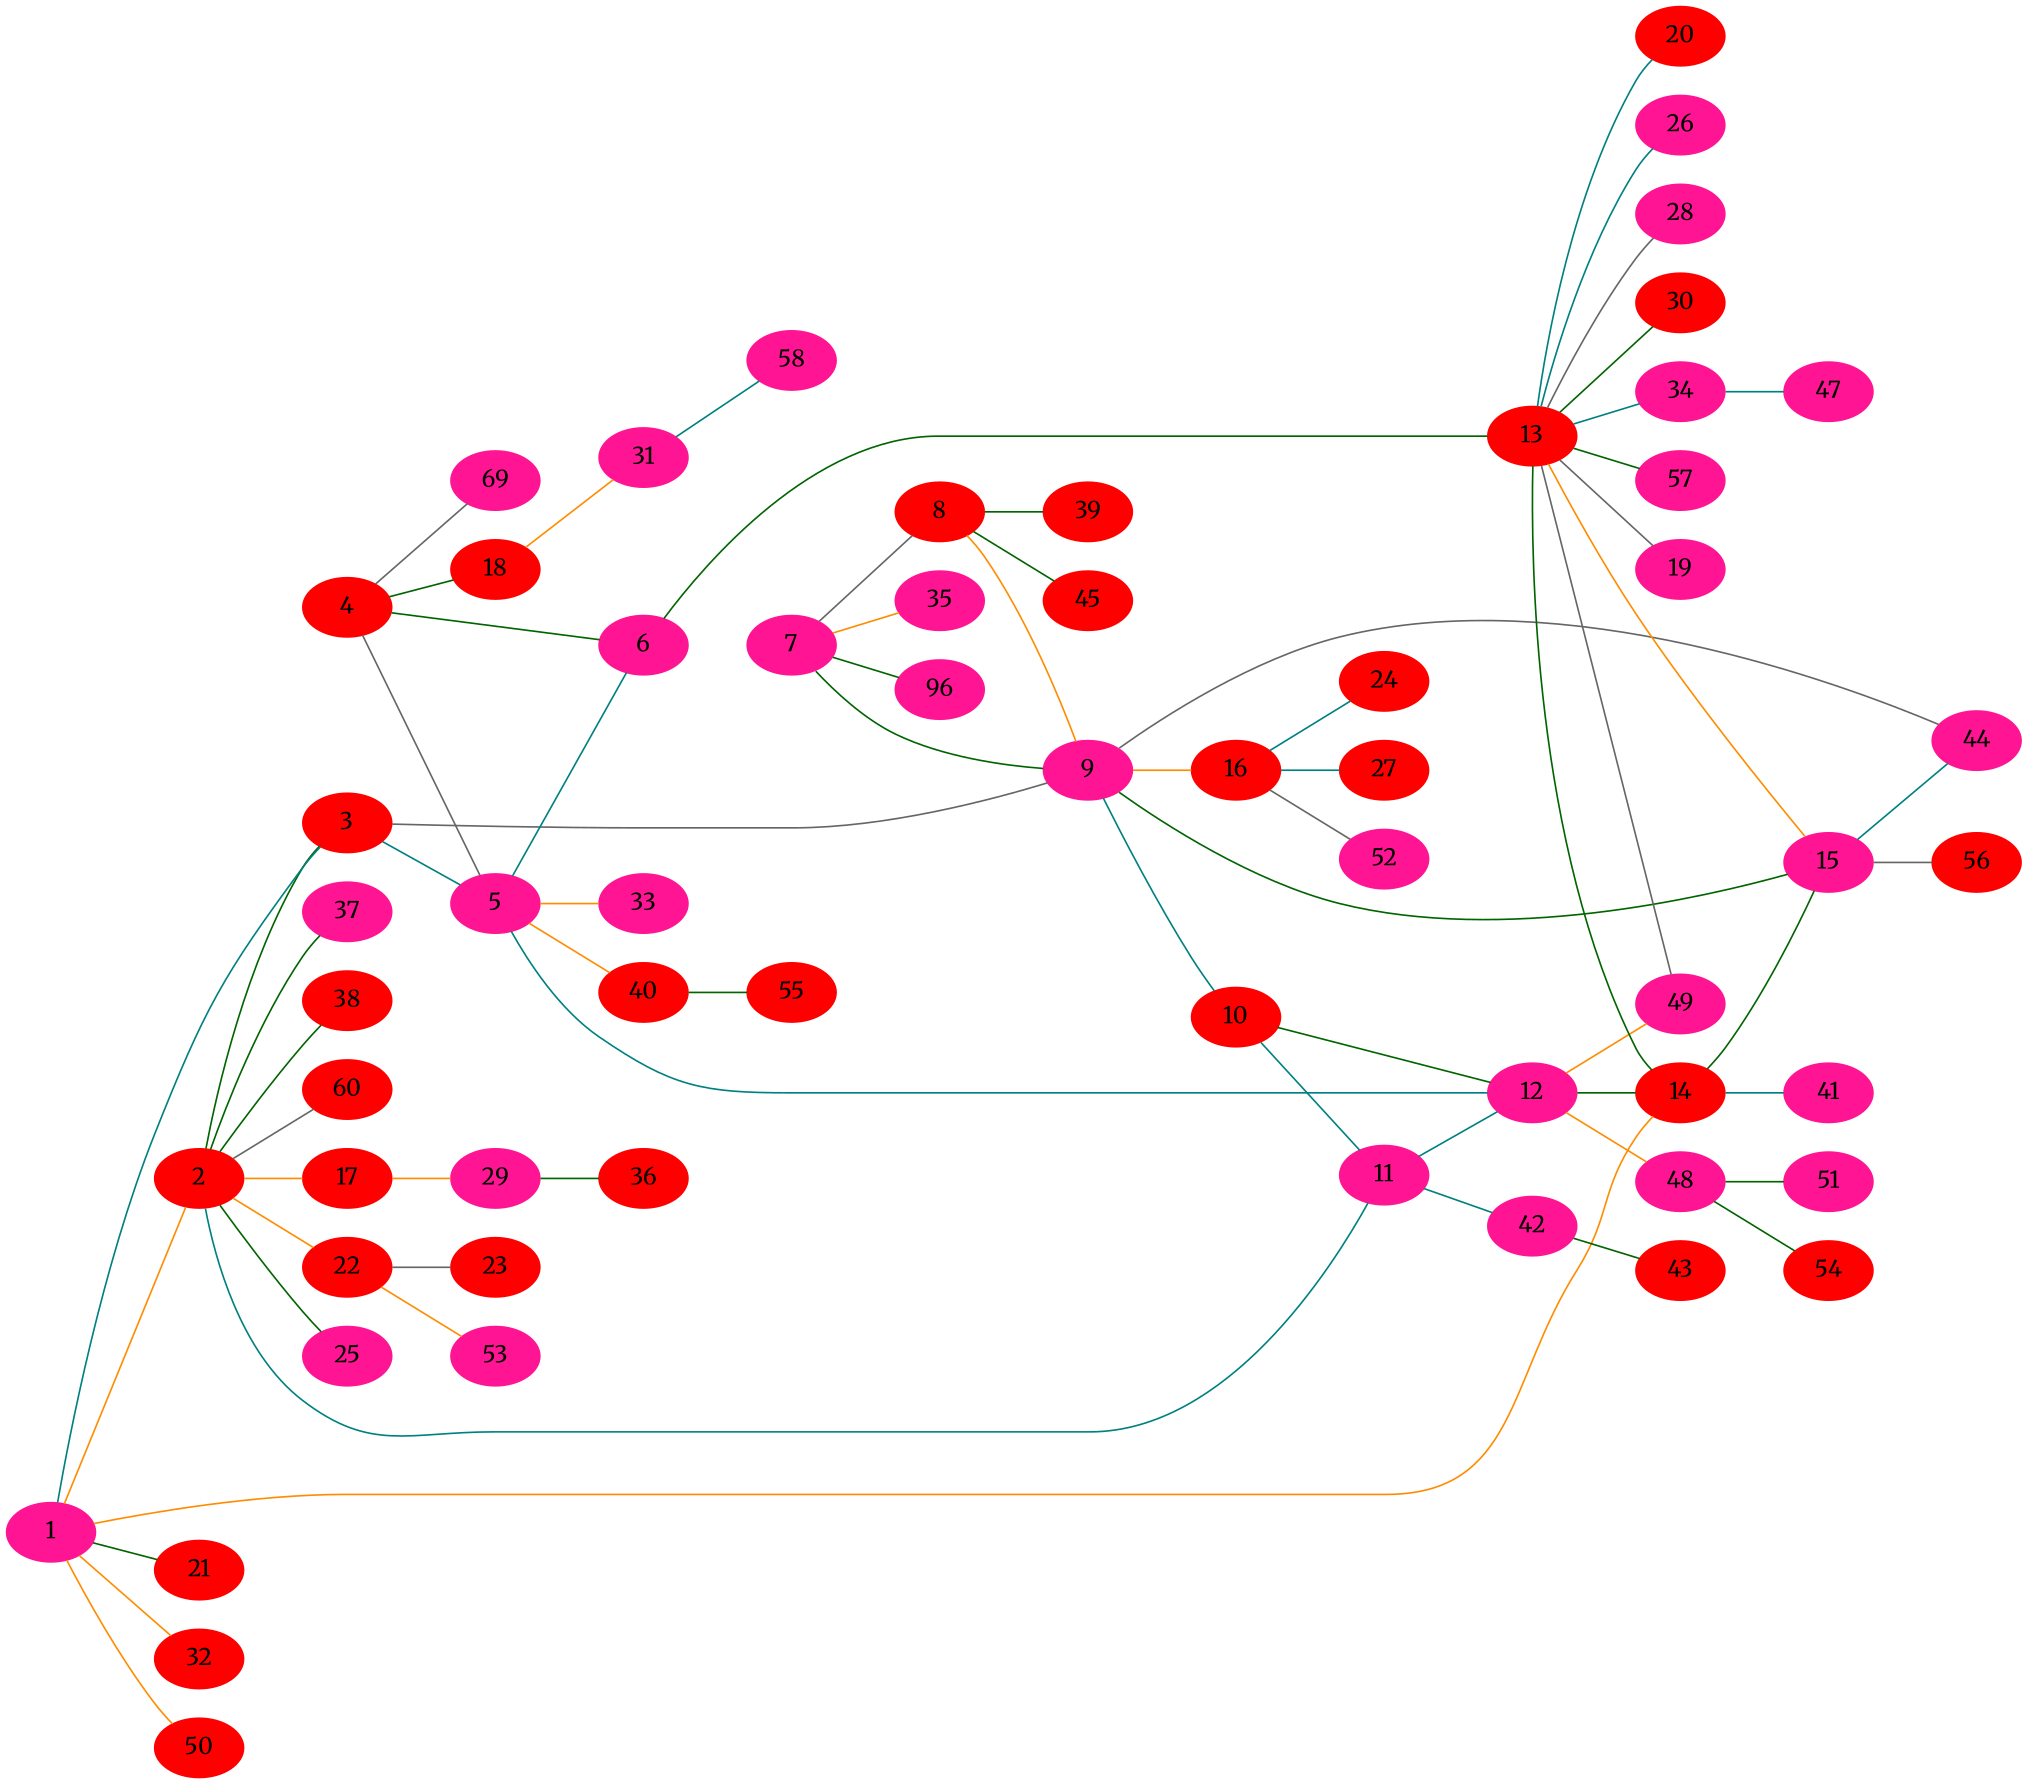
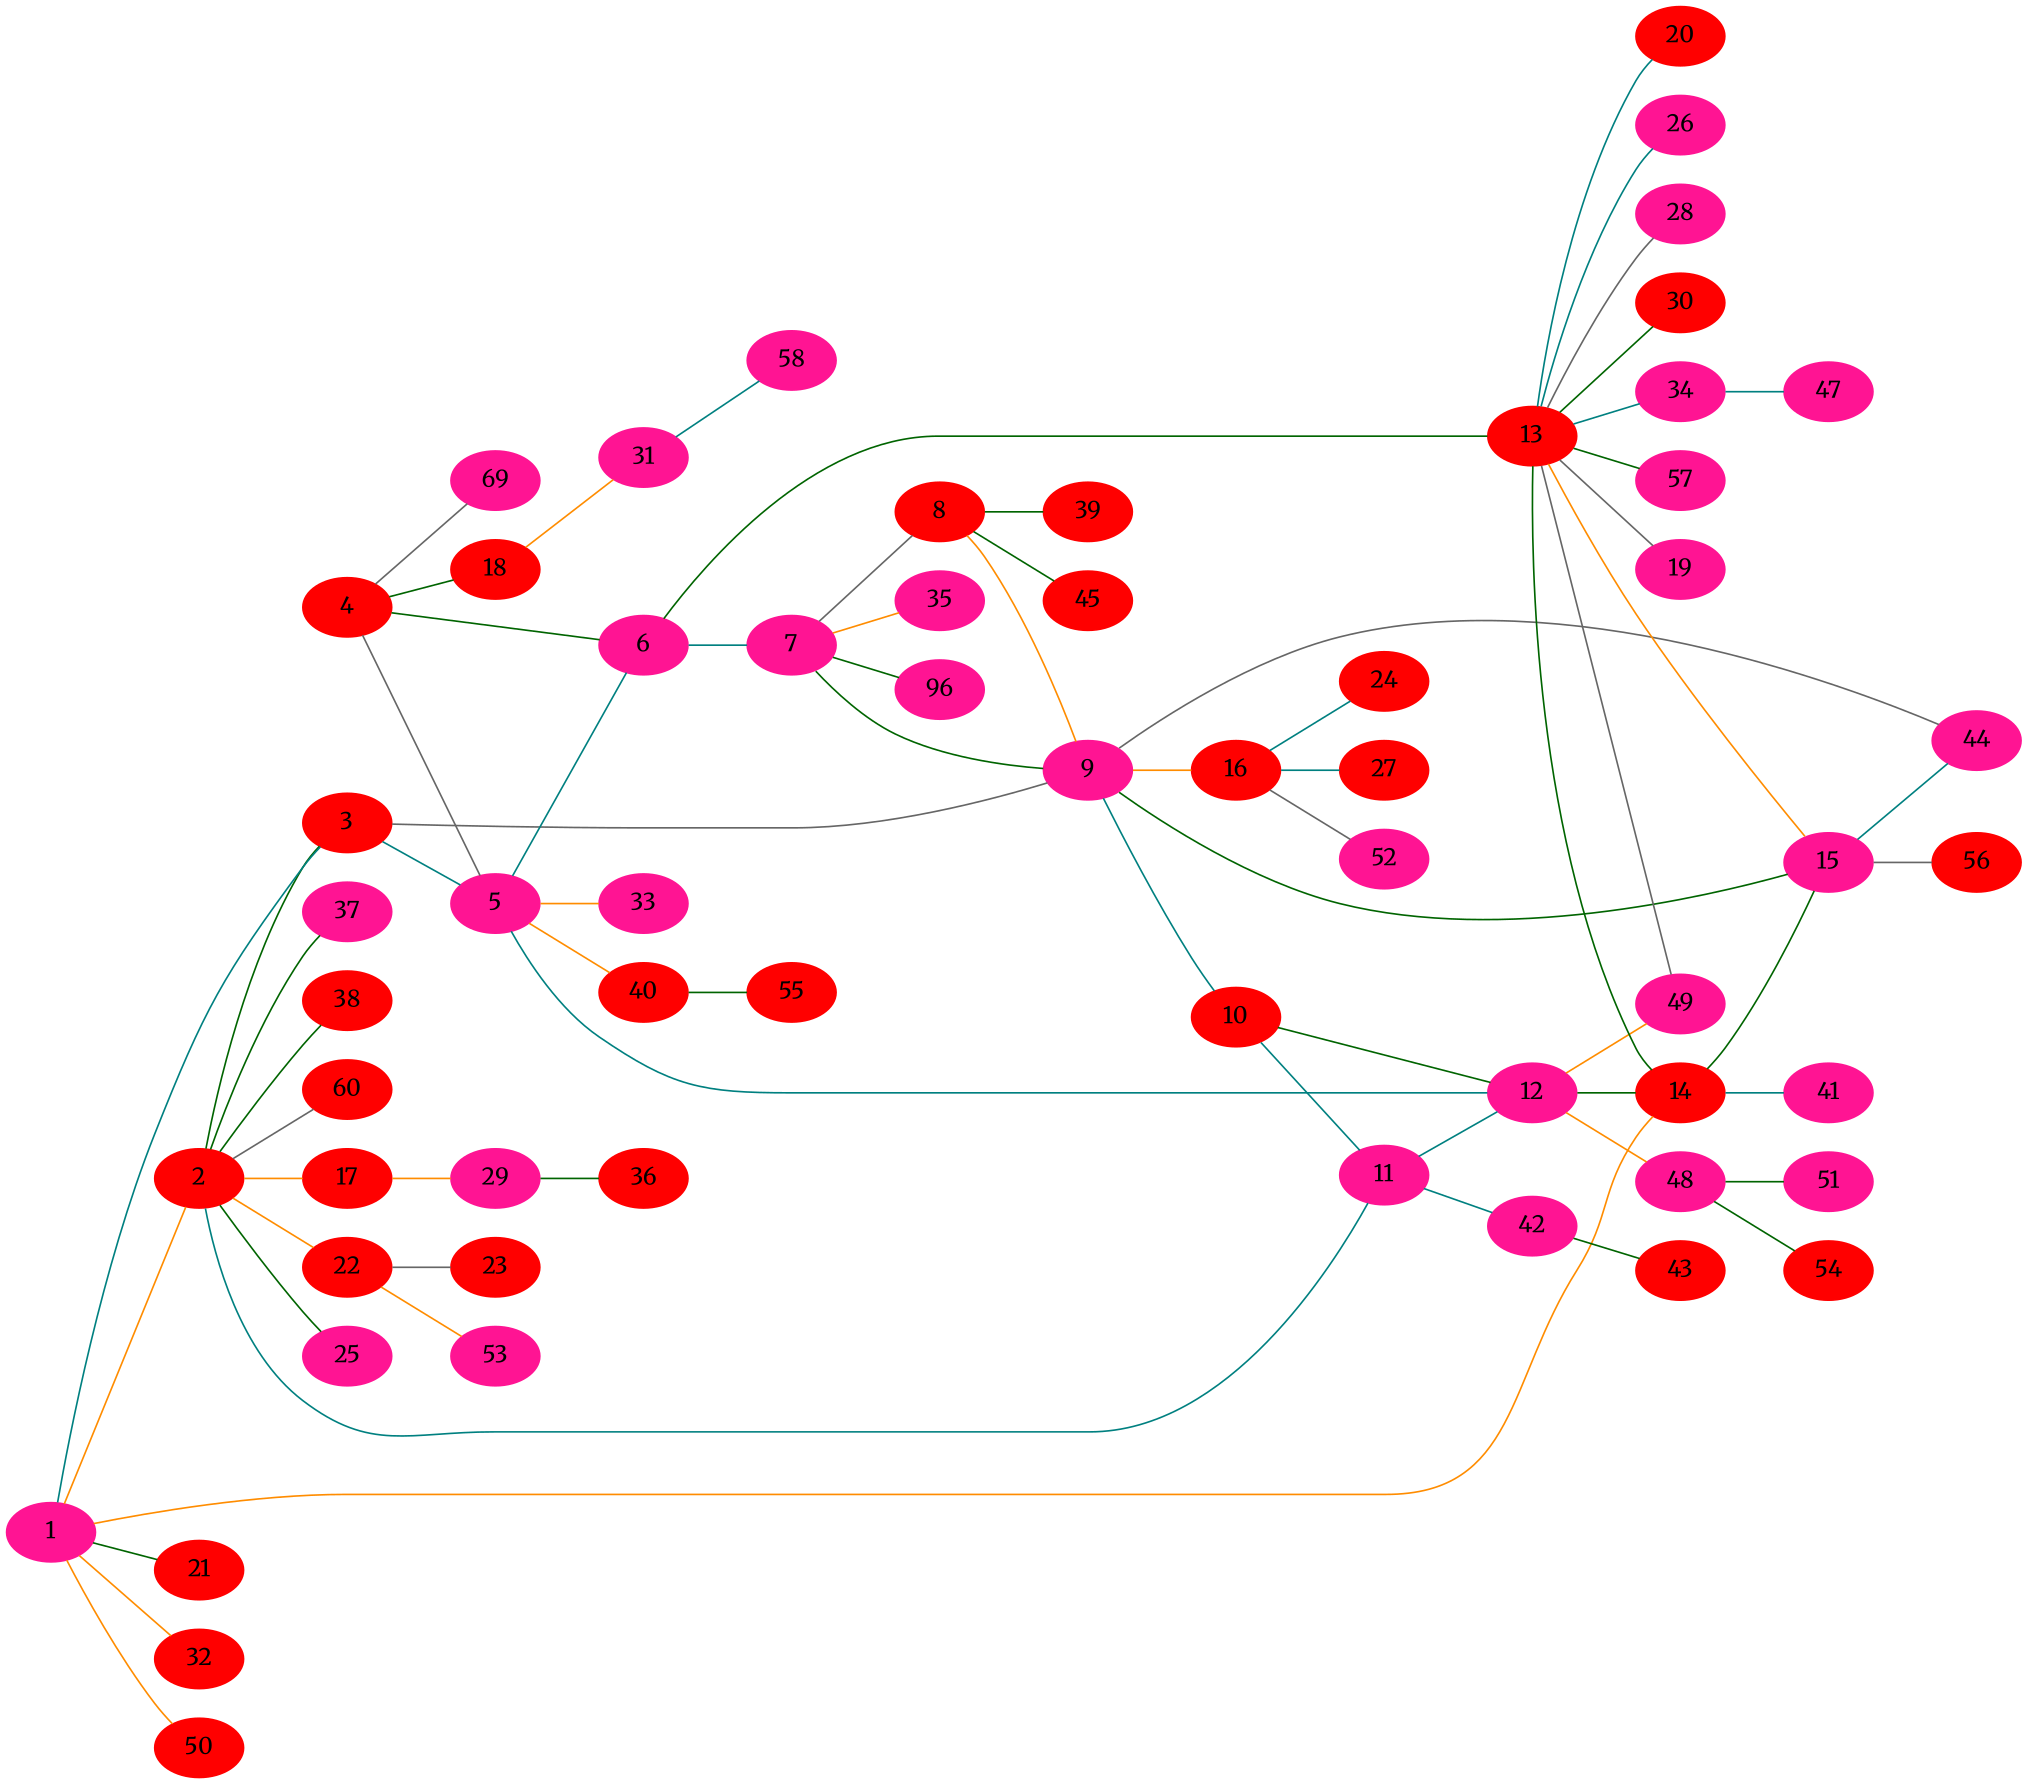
none -> (718, 645)
